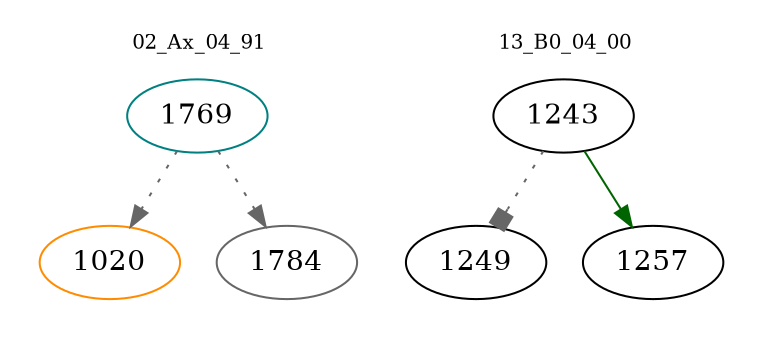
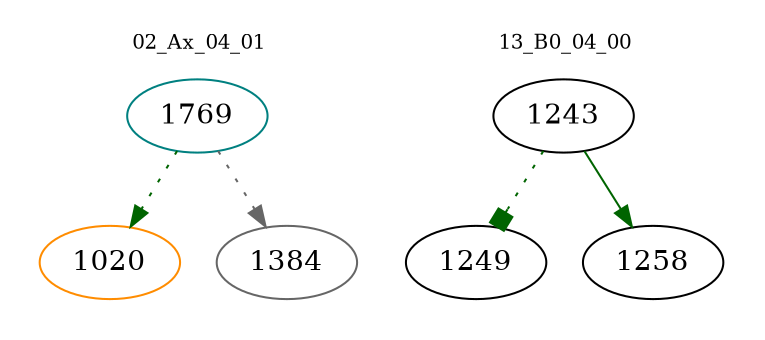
(199, 44) -> (199, 44)
(159, 180) -> (159, 180)
(526, 180) -> (526, 180)
(287, 262) -> (287, 262)
(653, 262) -> (653, 262)
